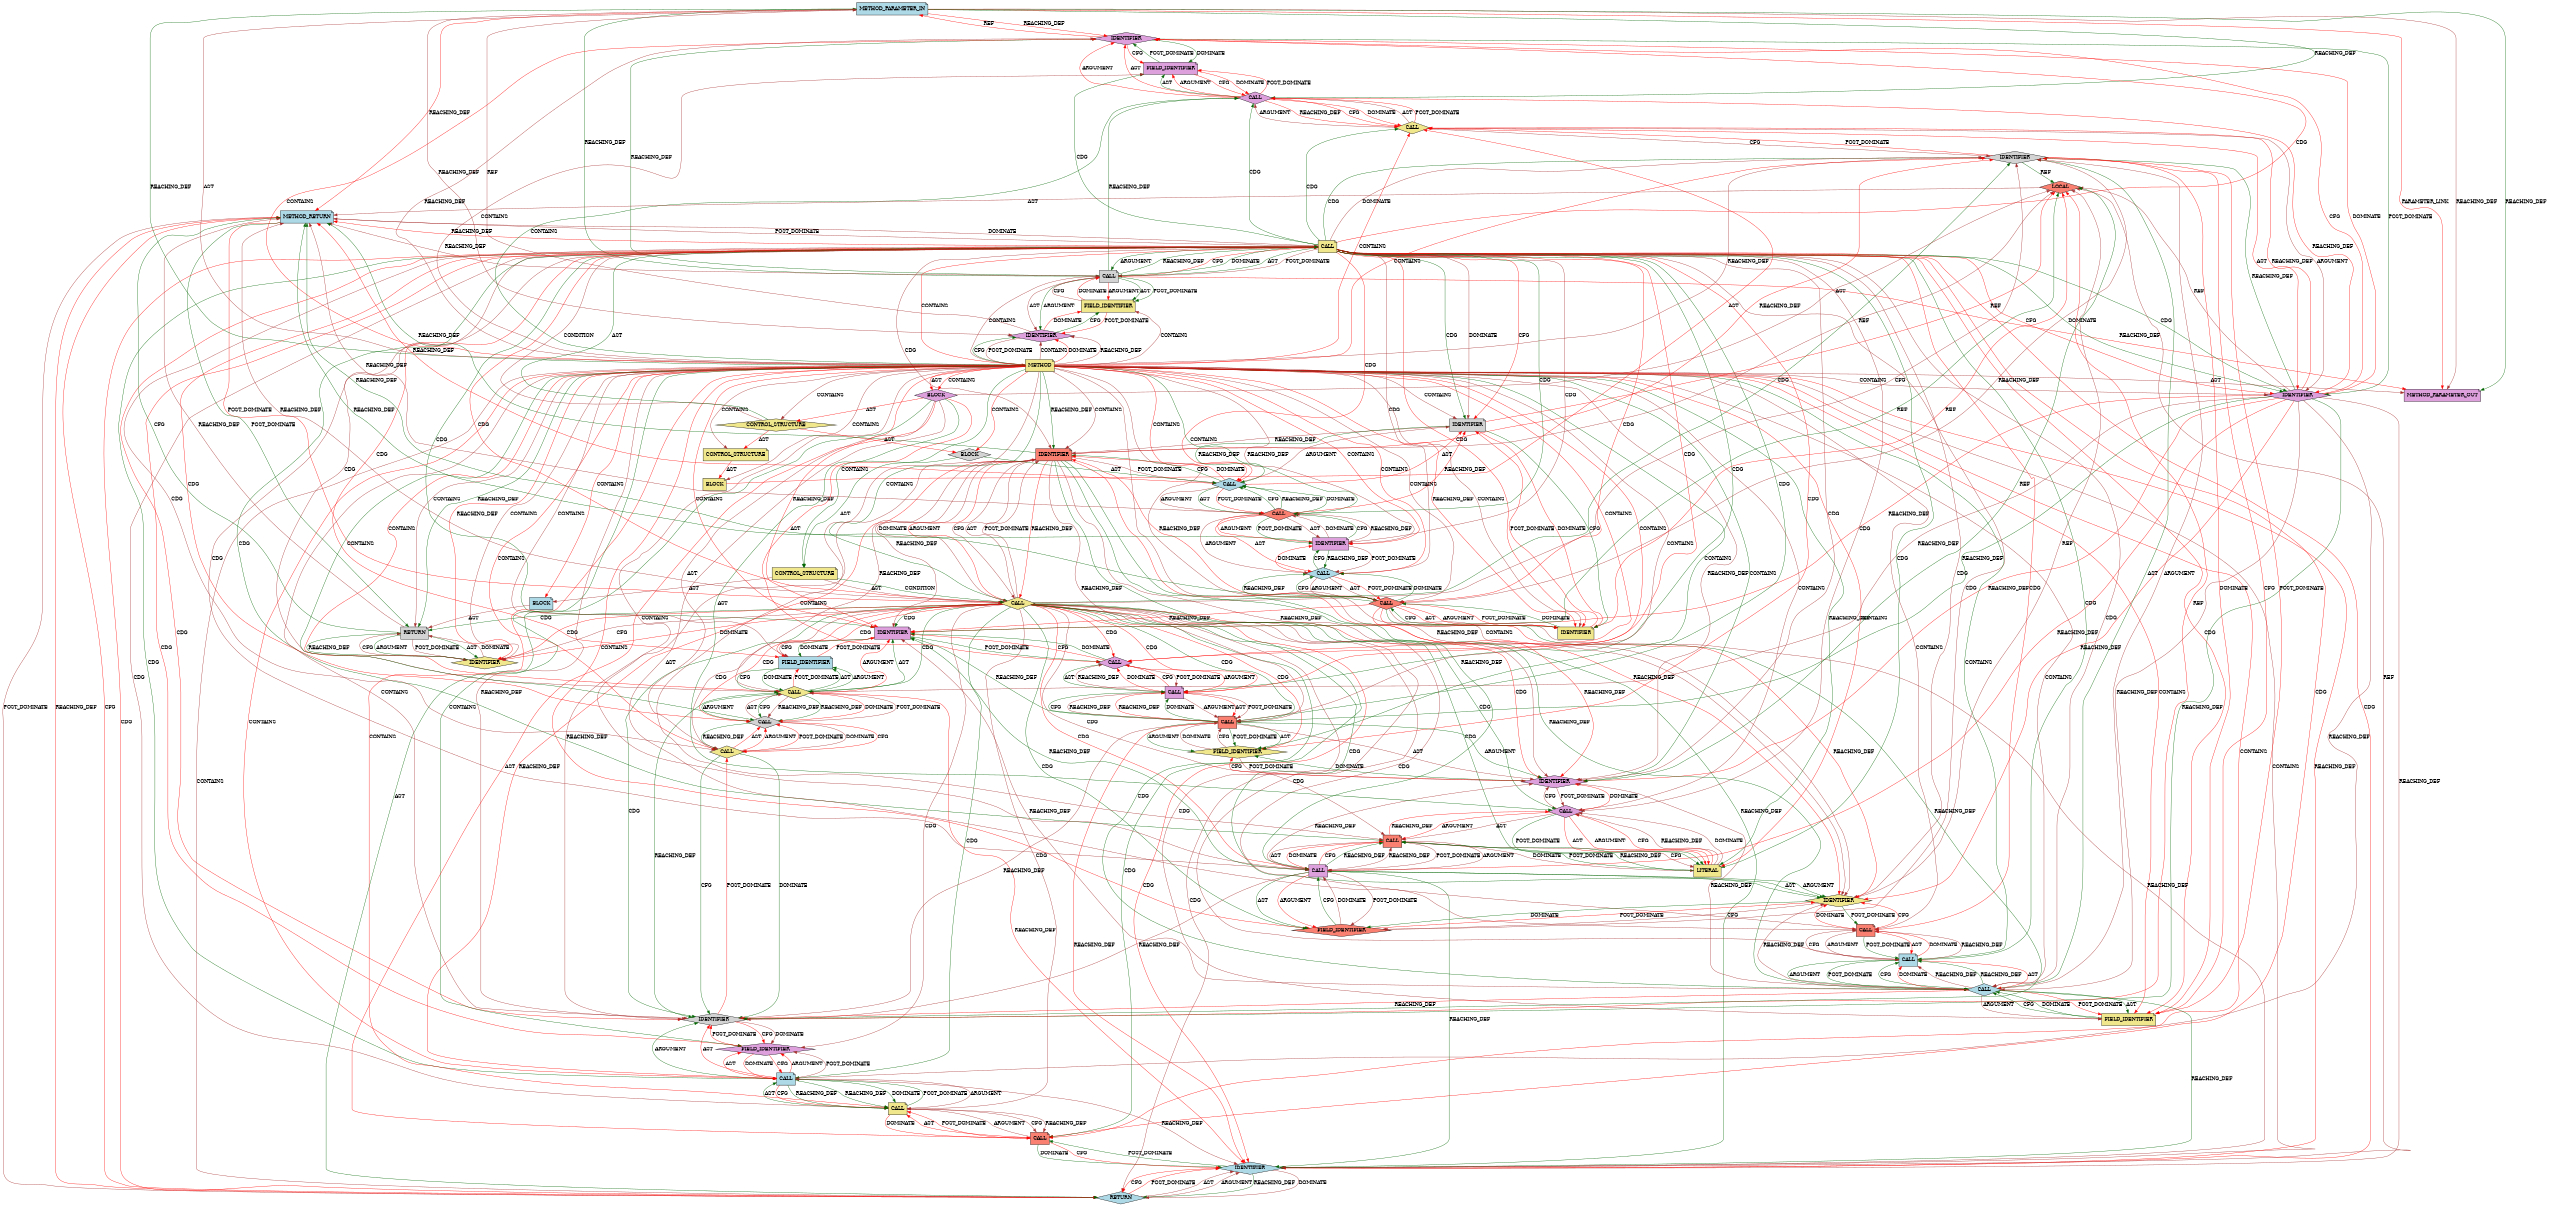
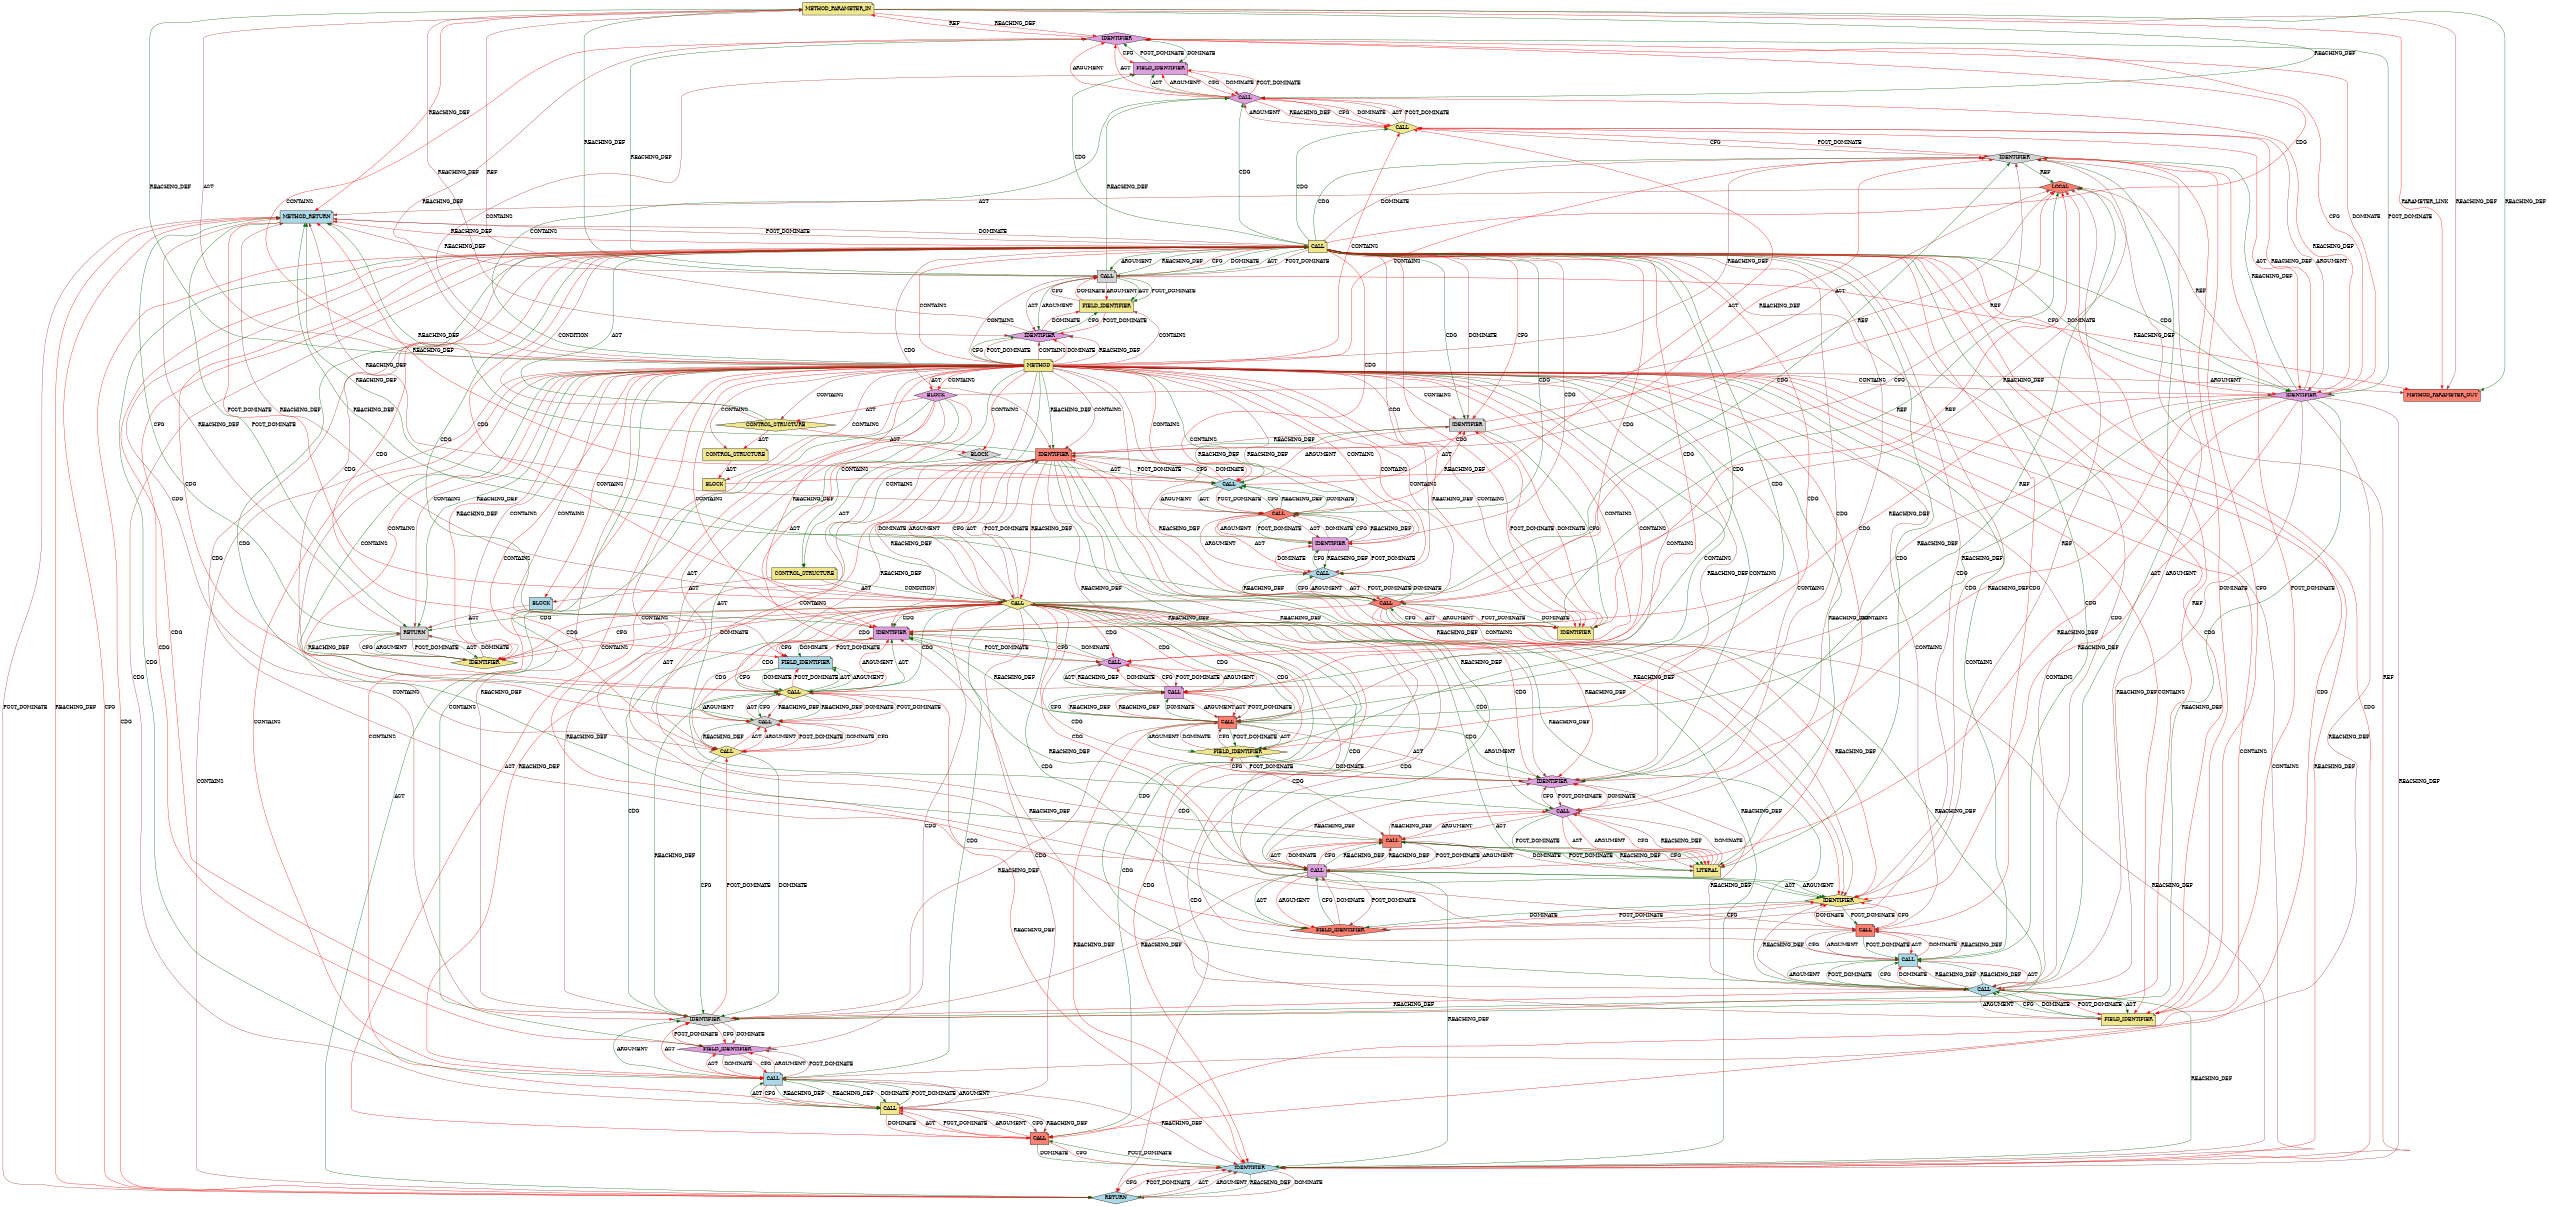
(892, 9) -> (838, 9)
(2216, 380) -> (2226, 380)
(2442, 395) -> (2442, 395)
